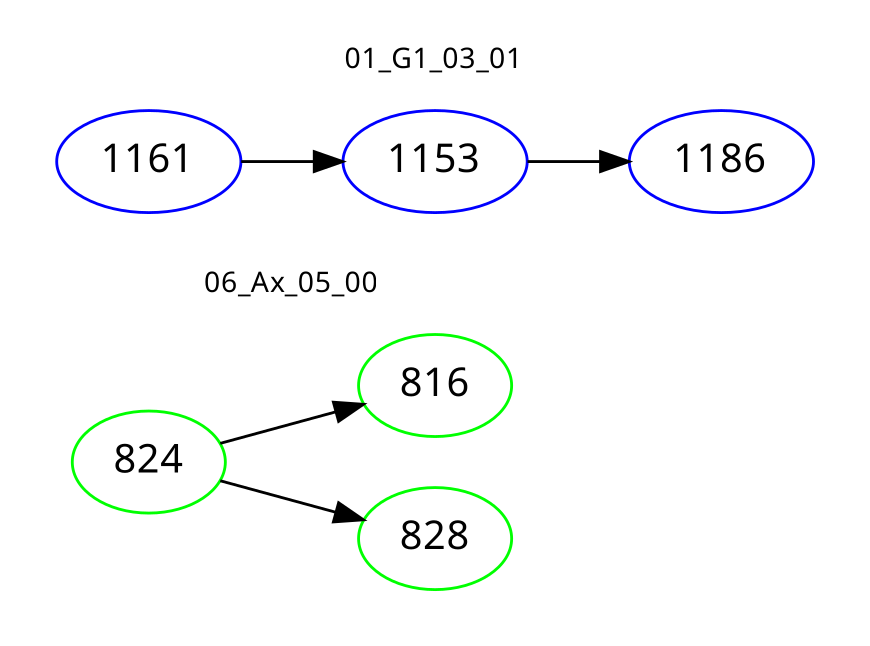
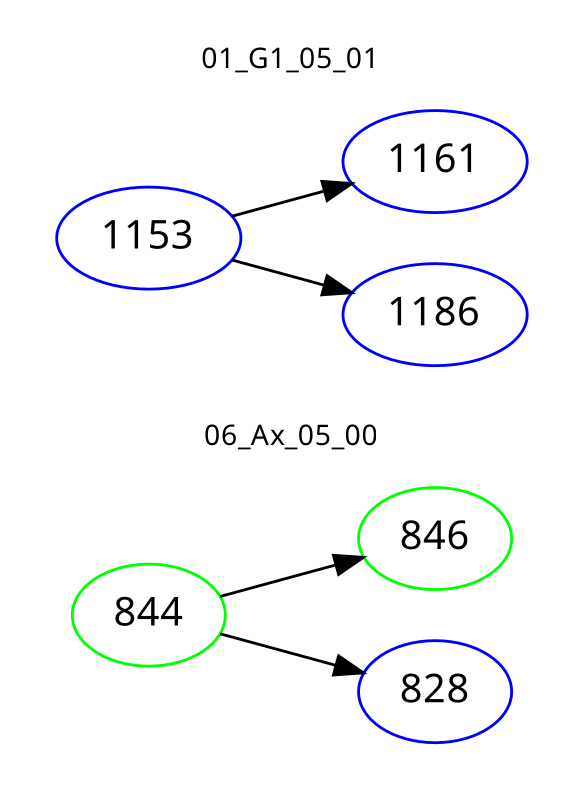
(435, 61) -> (292, 61)
(277, 162) -> (278, 204)
(435, 386) -> (435, 539)
(149, 462) -> (149, 615)
(435, 539) -> (435, 692)
